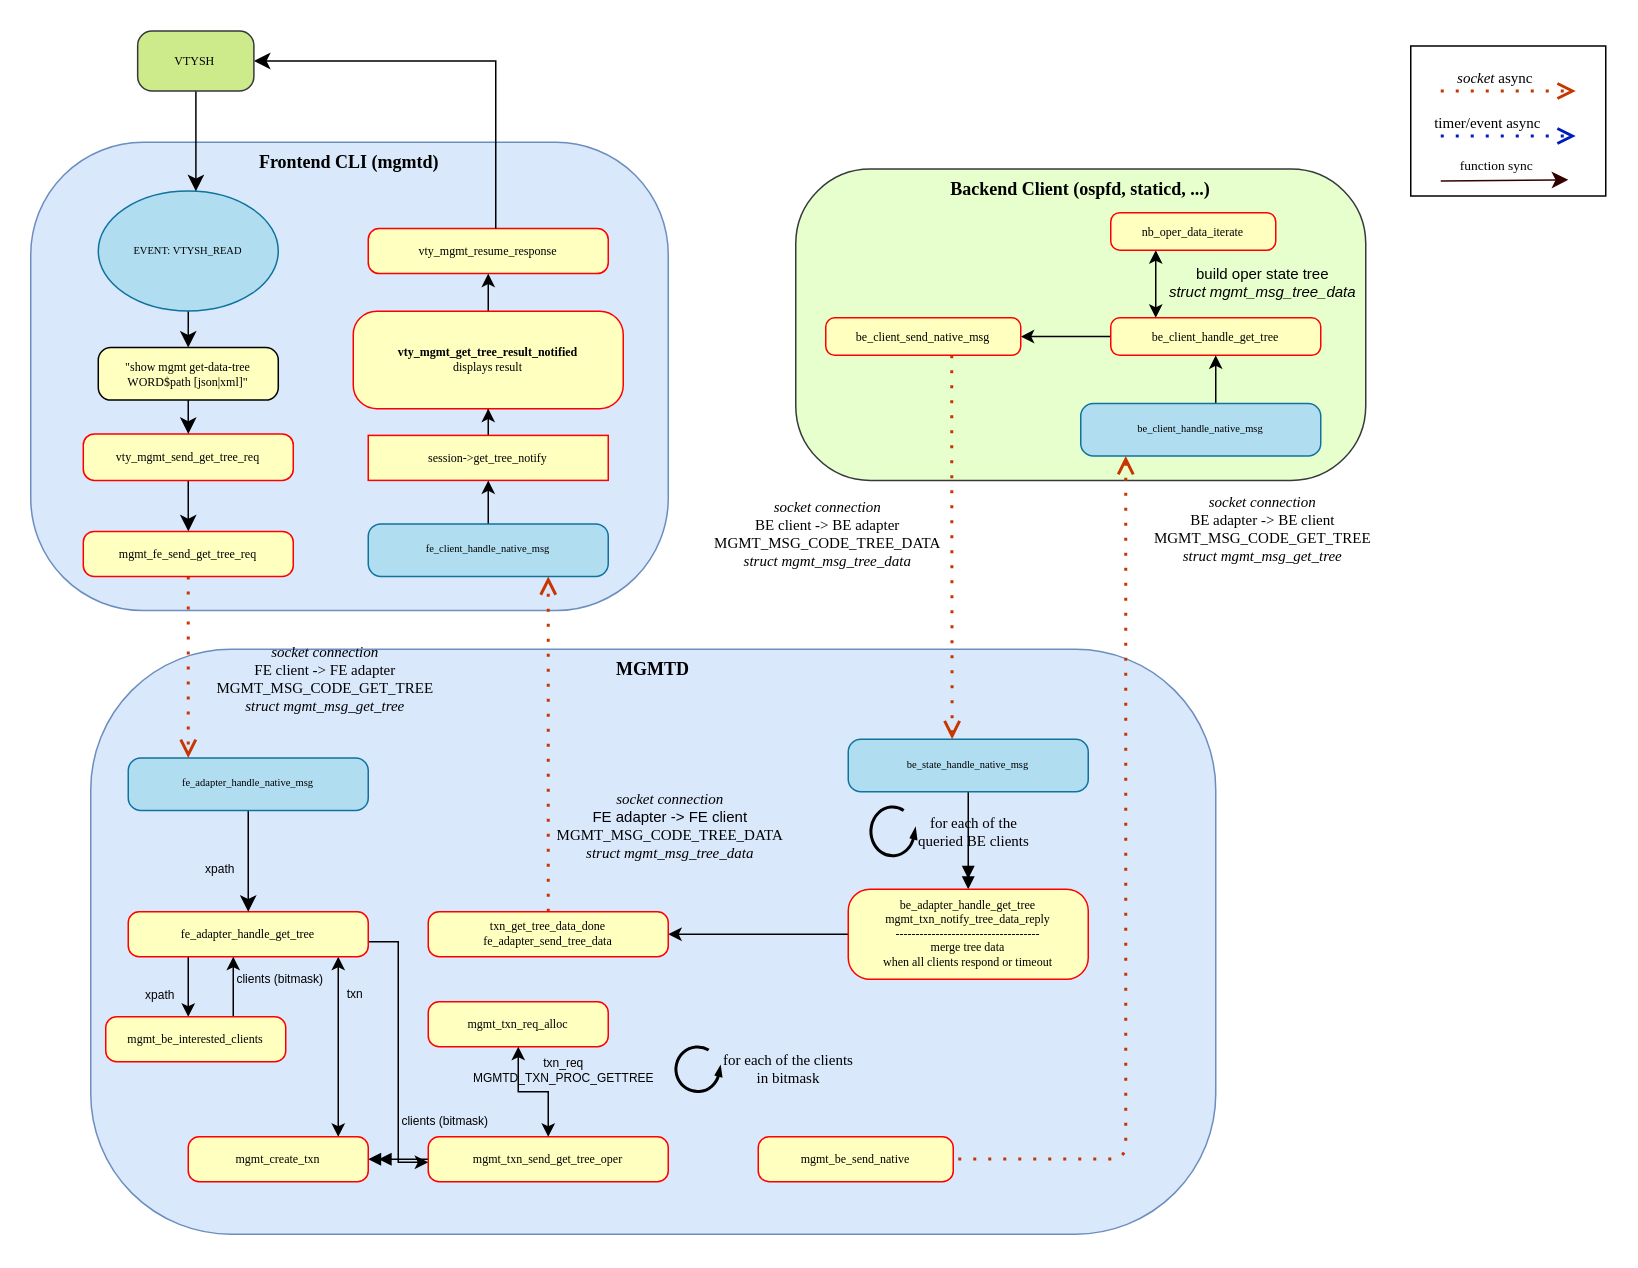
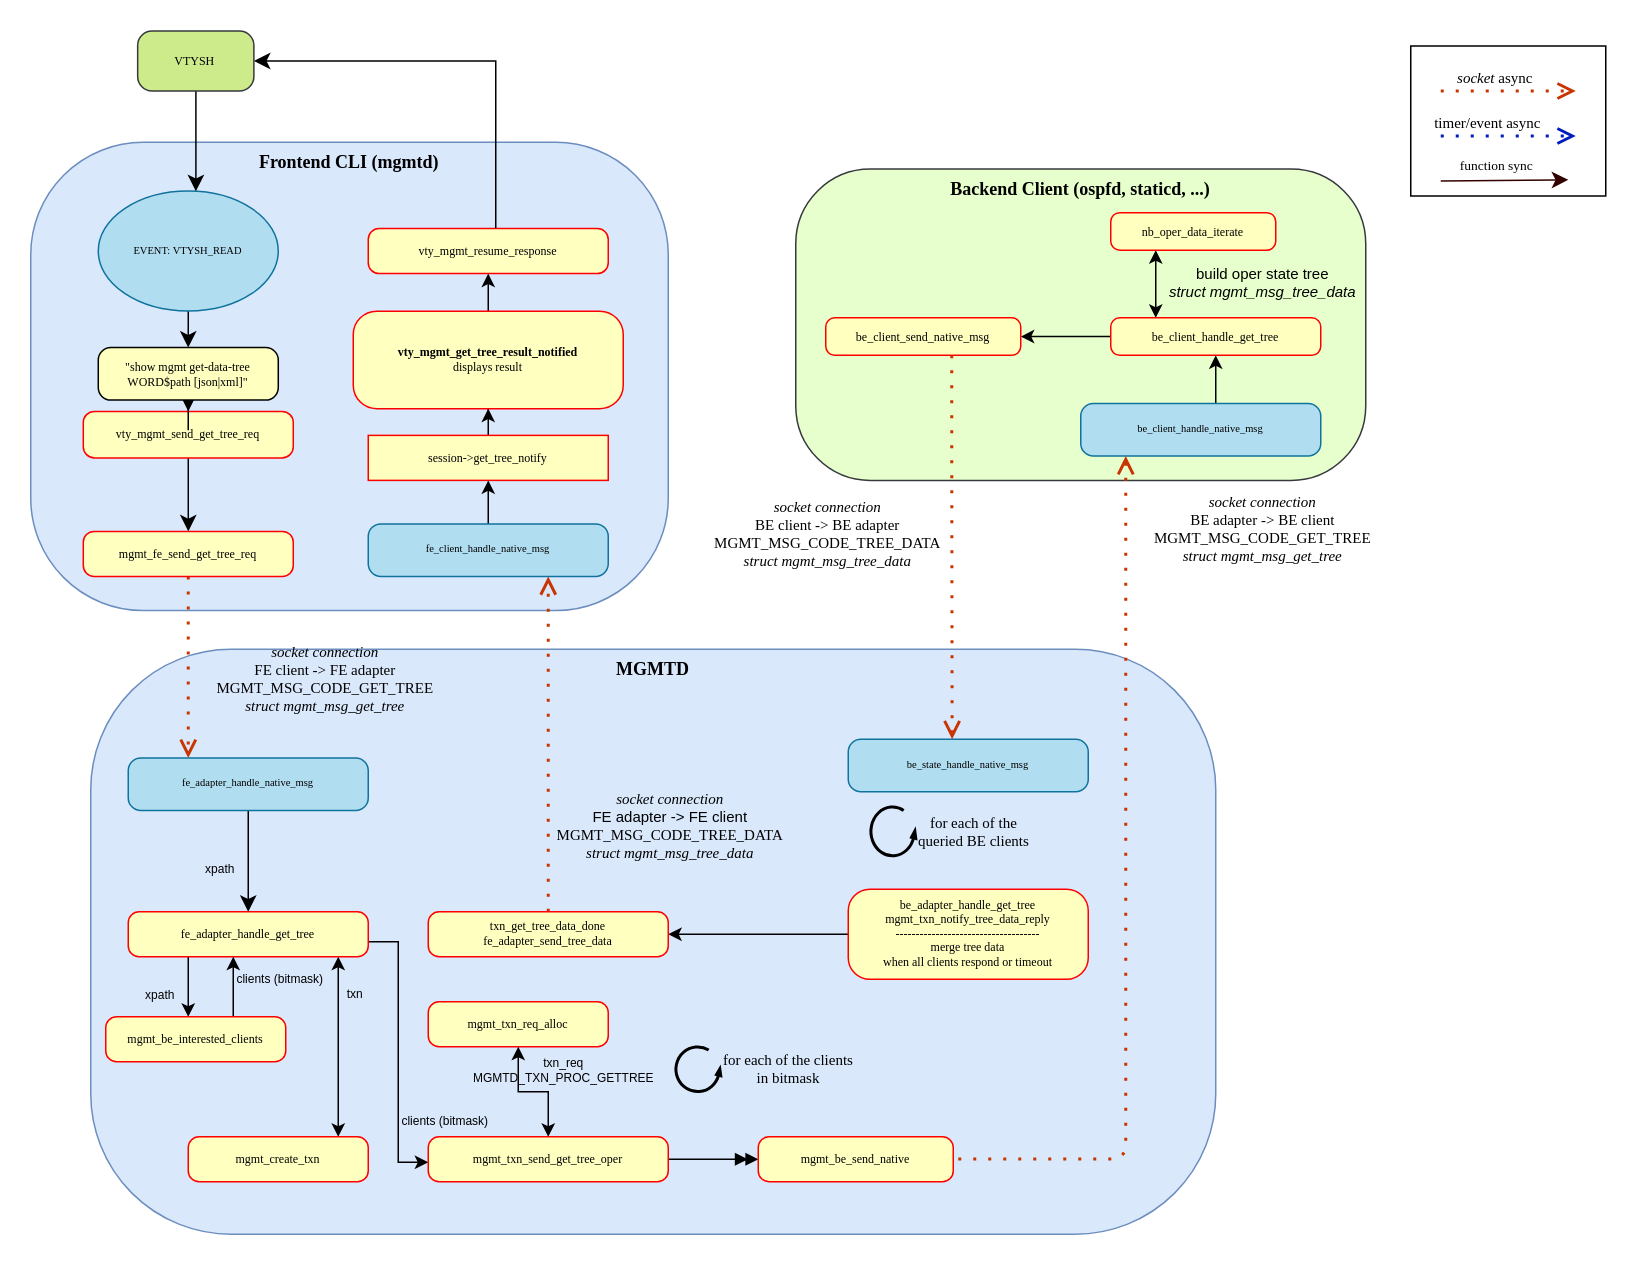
(188, 457) -> (188, 434)
(968, 829) -> none
(410, 1159) -> (701, 1159)
